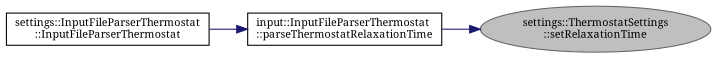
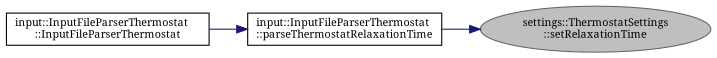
(108, 29) -> (108, 29)
